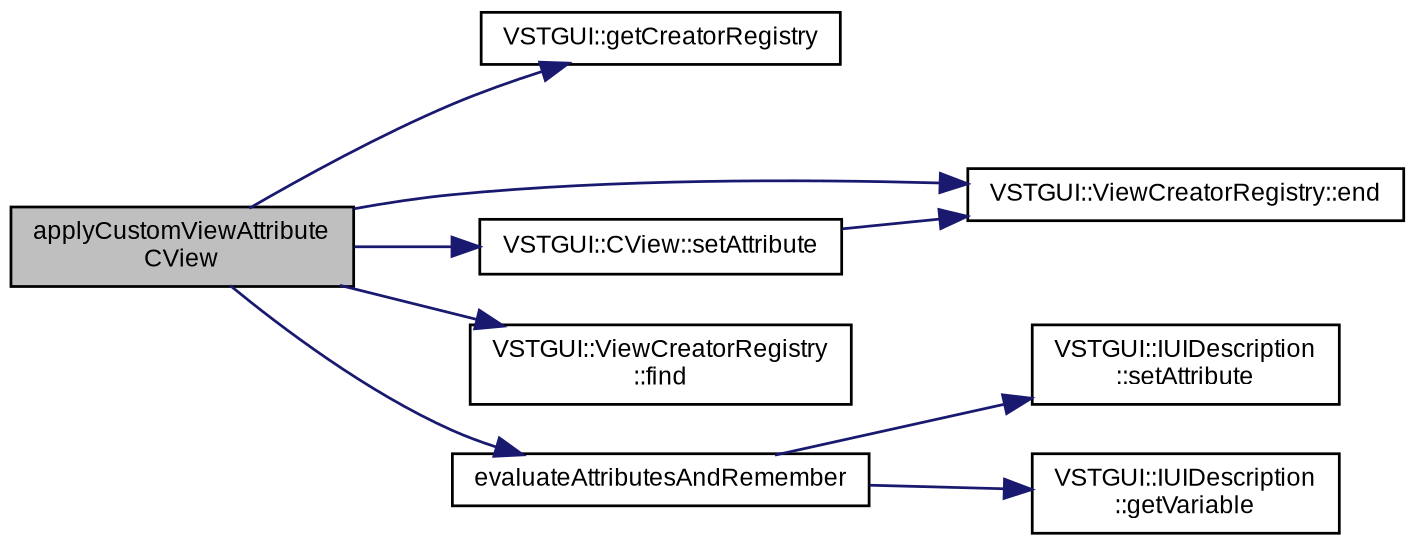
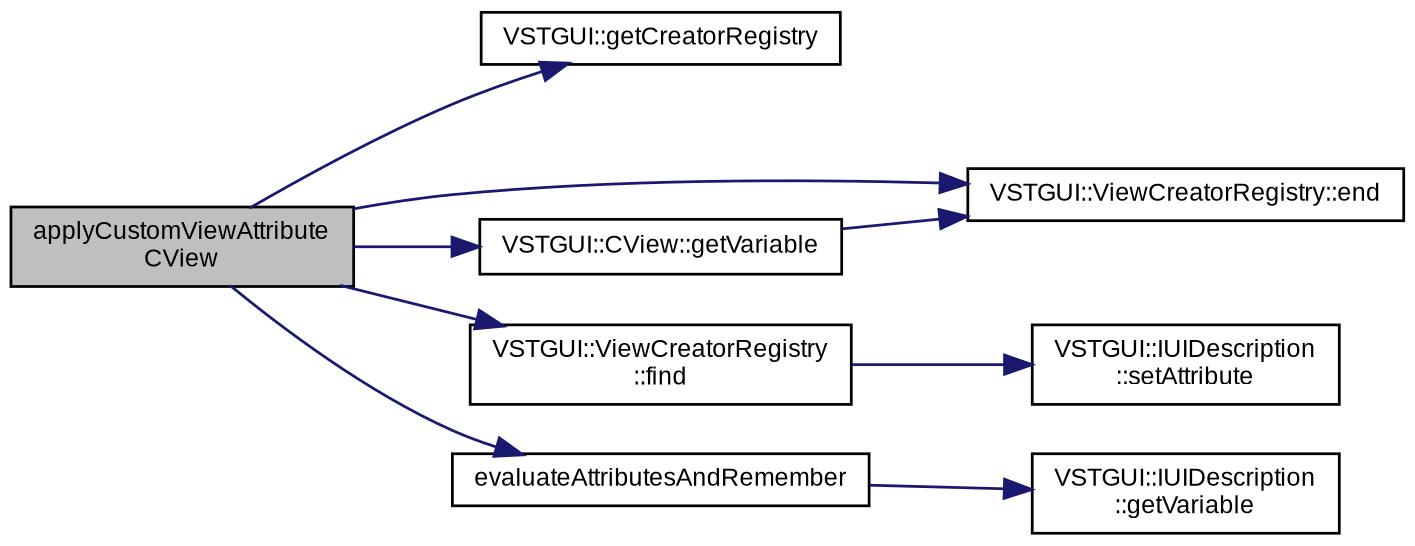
(661, 247) -> (661, 247)
(889, 430) -> (928, 365)
